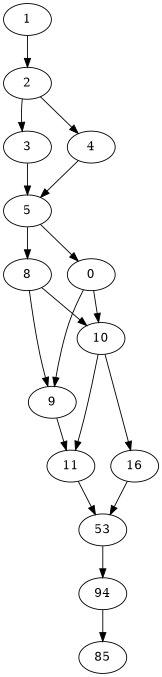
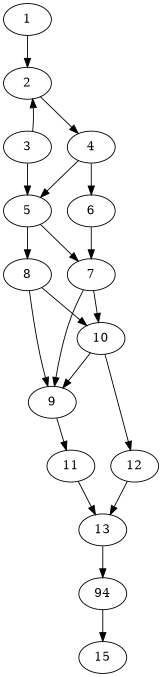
(22, 111) -> (33, 120)
none -> (91, 211)
(91, 275) -> (91, 275)
(89, 398) -> (79, 367)
(135, 466) -> (135, 466)
(103, 530) -> (103, 530)
(103, 657) -> (103, 657)
